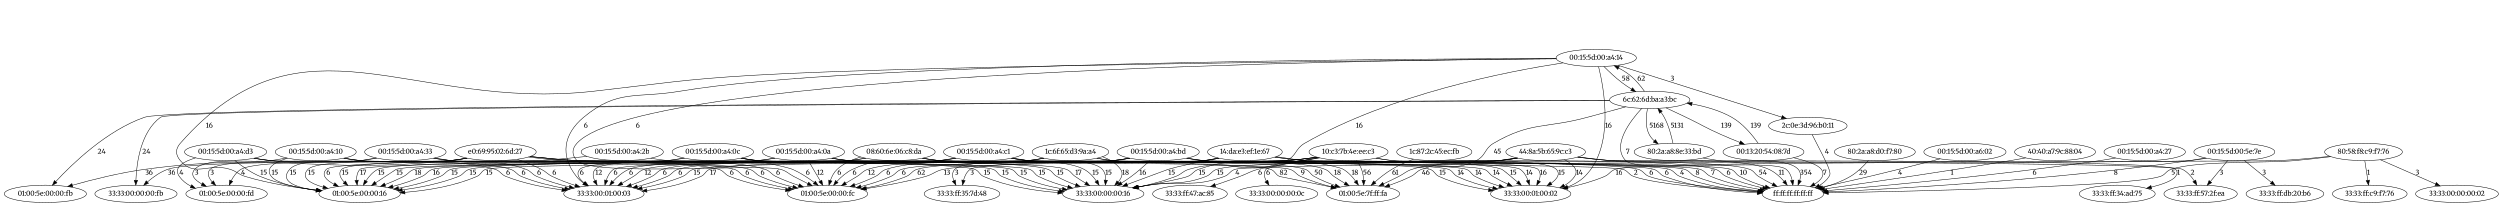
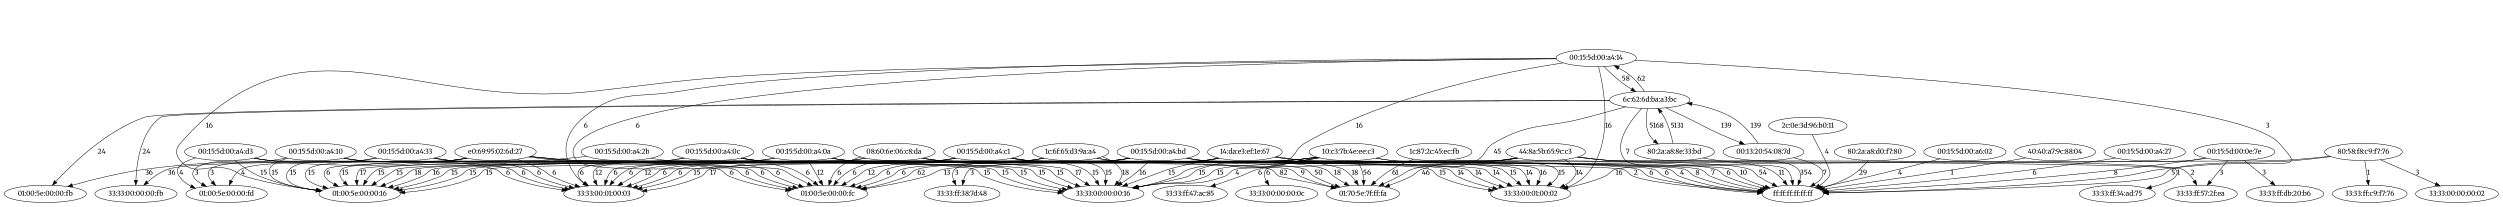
(1700, 91) -> (2201, 116)
(2234, 152) -> (2234, 152)
(962, 194) -> (962, 194)
(1363, 194) -> (1363, 194)
